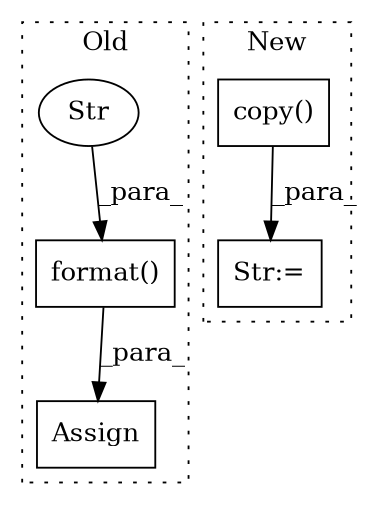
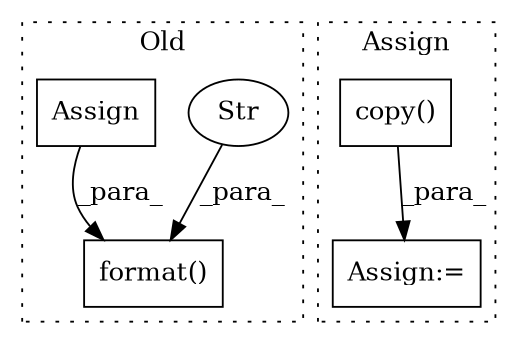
(277, 43) -> (407, 43)
(270, 274) -> (407, 274)
(101, 345) -> (73, 188)
